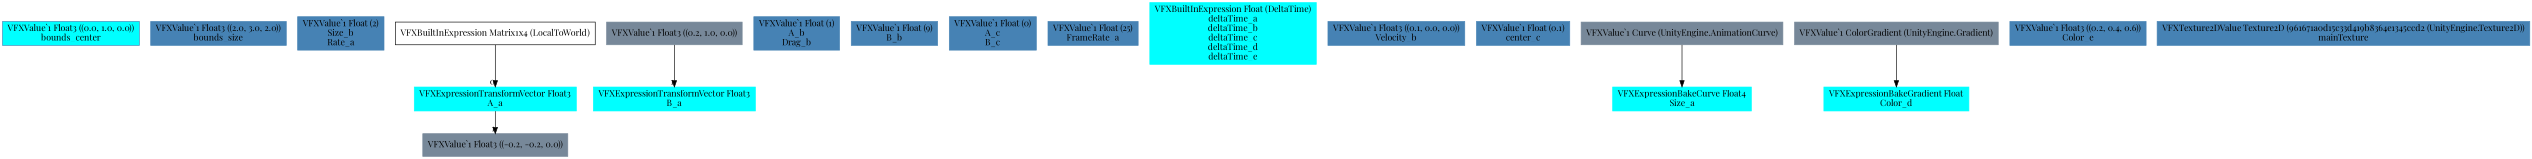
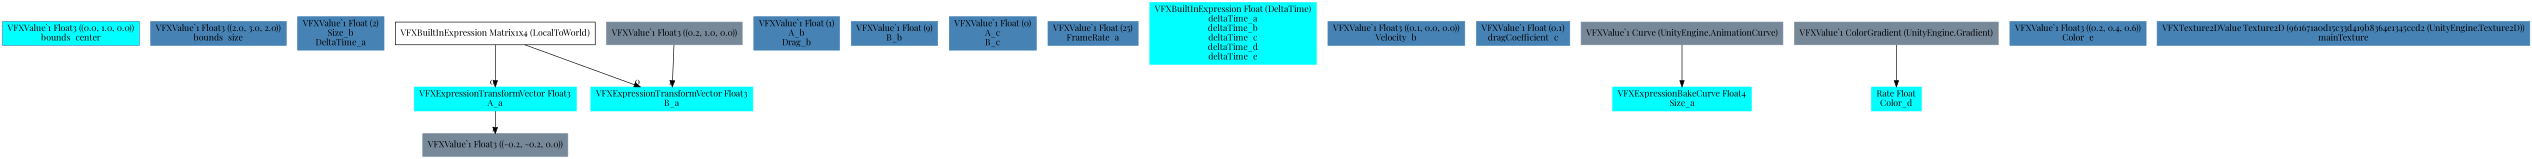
(341, 33) -> (341, 33)
(1523, 33) -> (1523, 33)
none -> (580, 65)
(1896, 99) -> (1896, 99)
